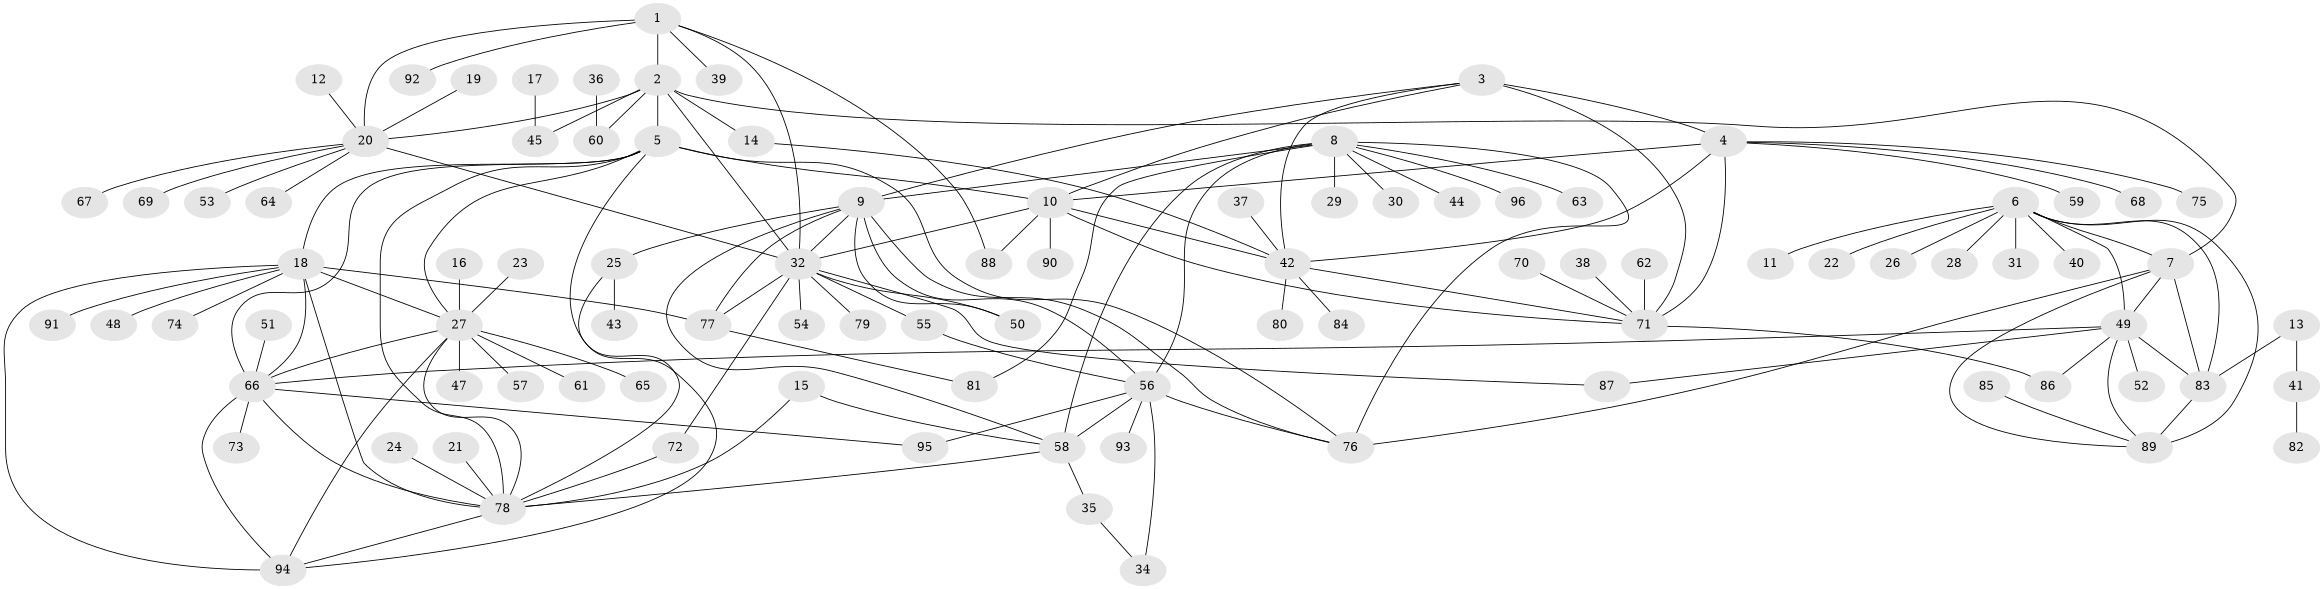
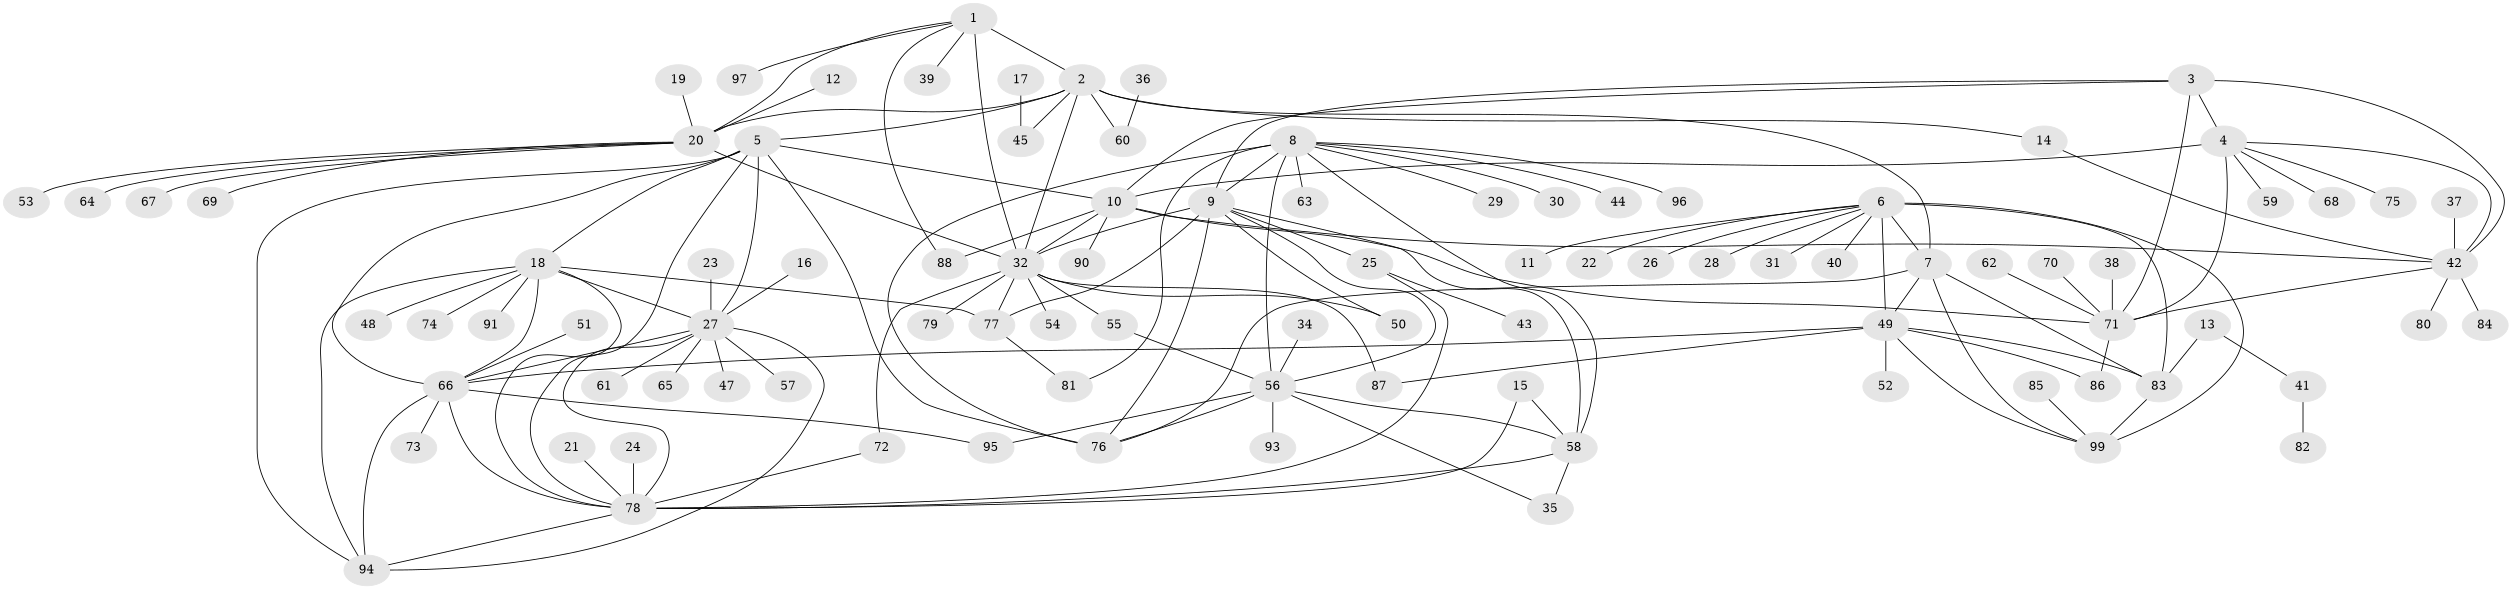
(413, 80) -> (740, 80)
(2149, 448) -> (2098, 448)
(1116, 540) -> (1411, 448)
